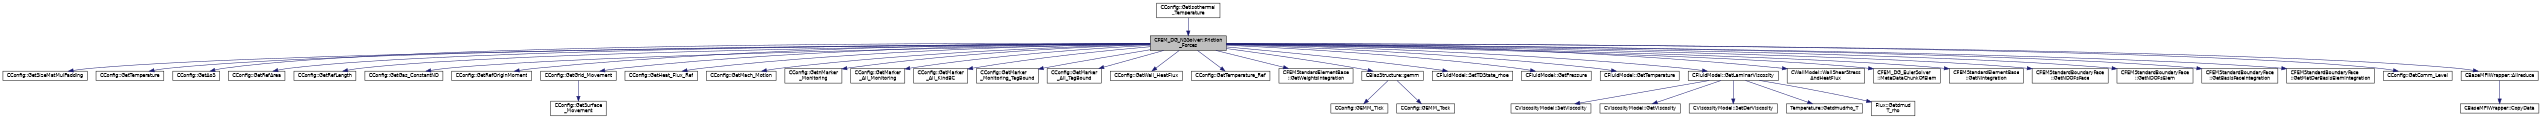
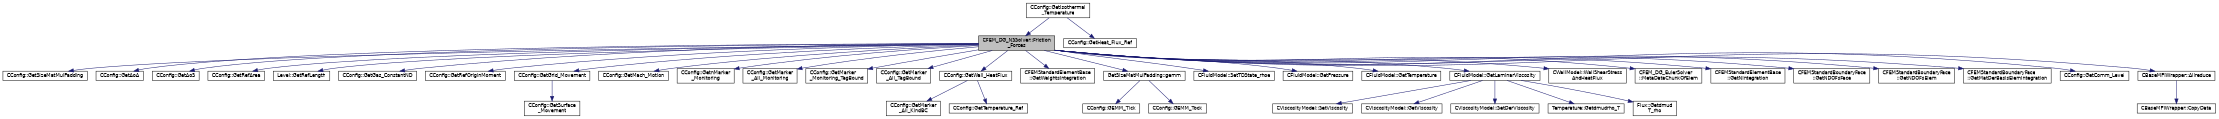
(895, 53) -> (1079, 27)
(1061, 56) -> (949, 90)
(1209, 59) -> (981, 90)
(130, 76) -> (120, 76)
(325, 76) -> (302, 76)
(1393, 76) -> (1144, 76)
(2240, 76) -> none
